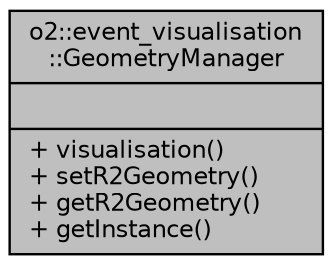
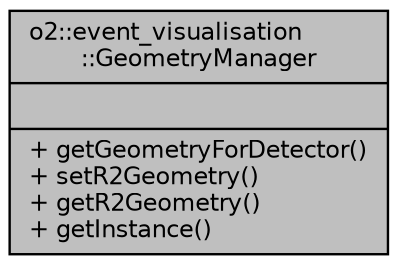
(128, 151) -> (199, 151)
